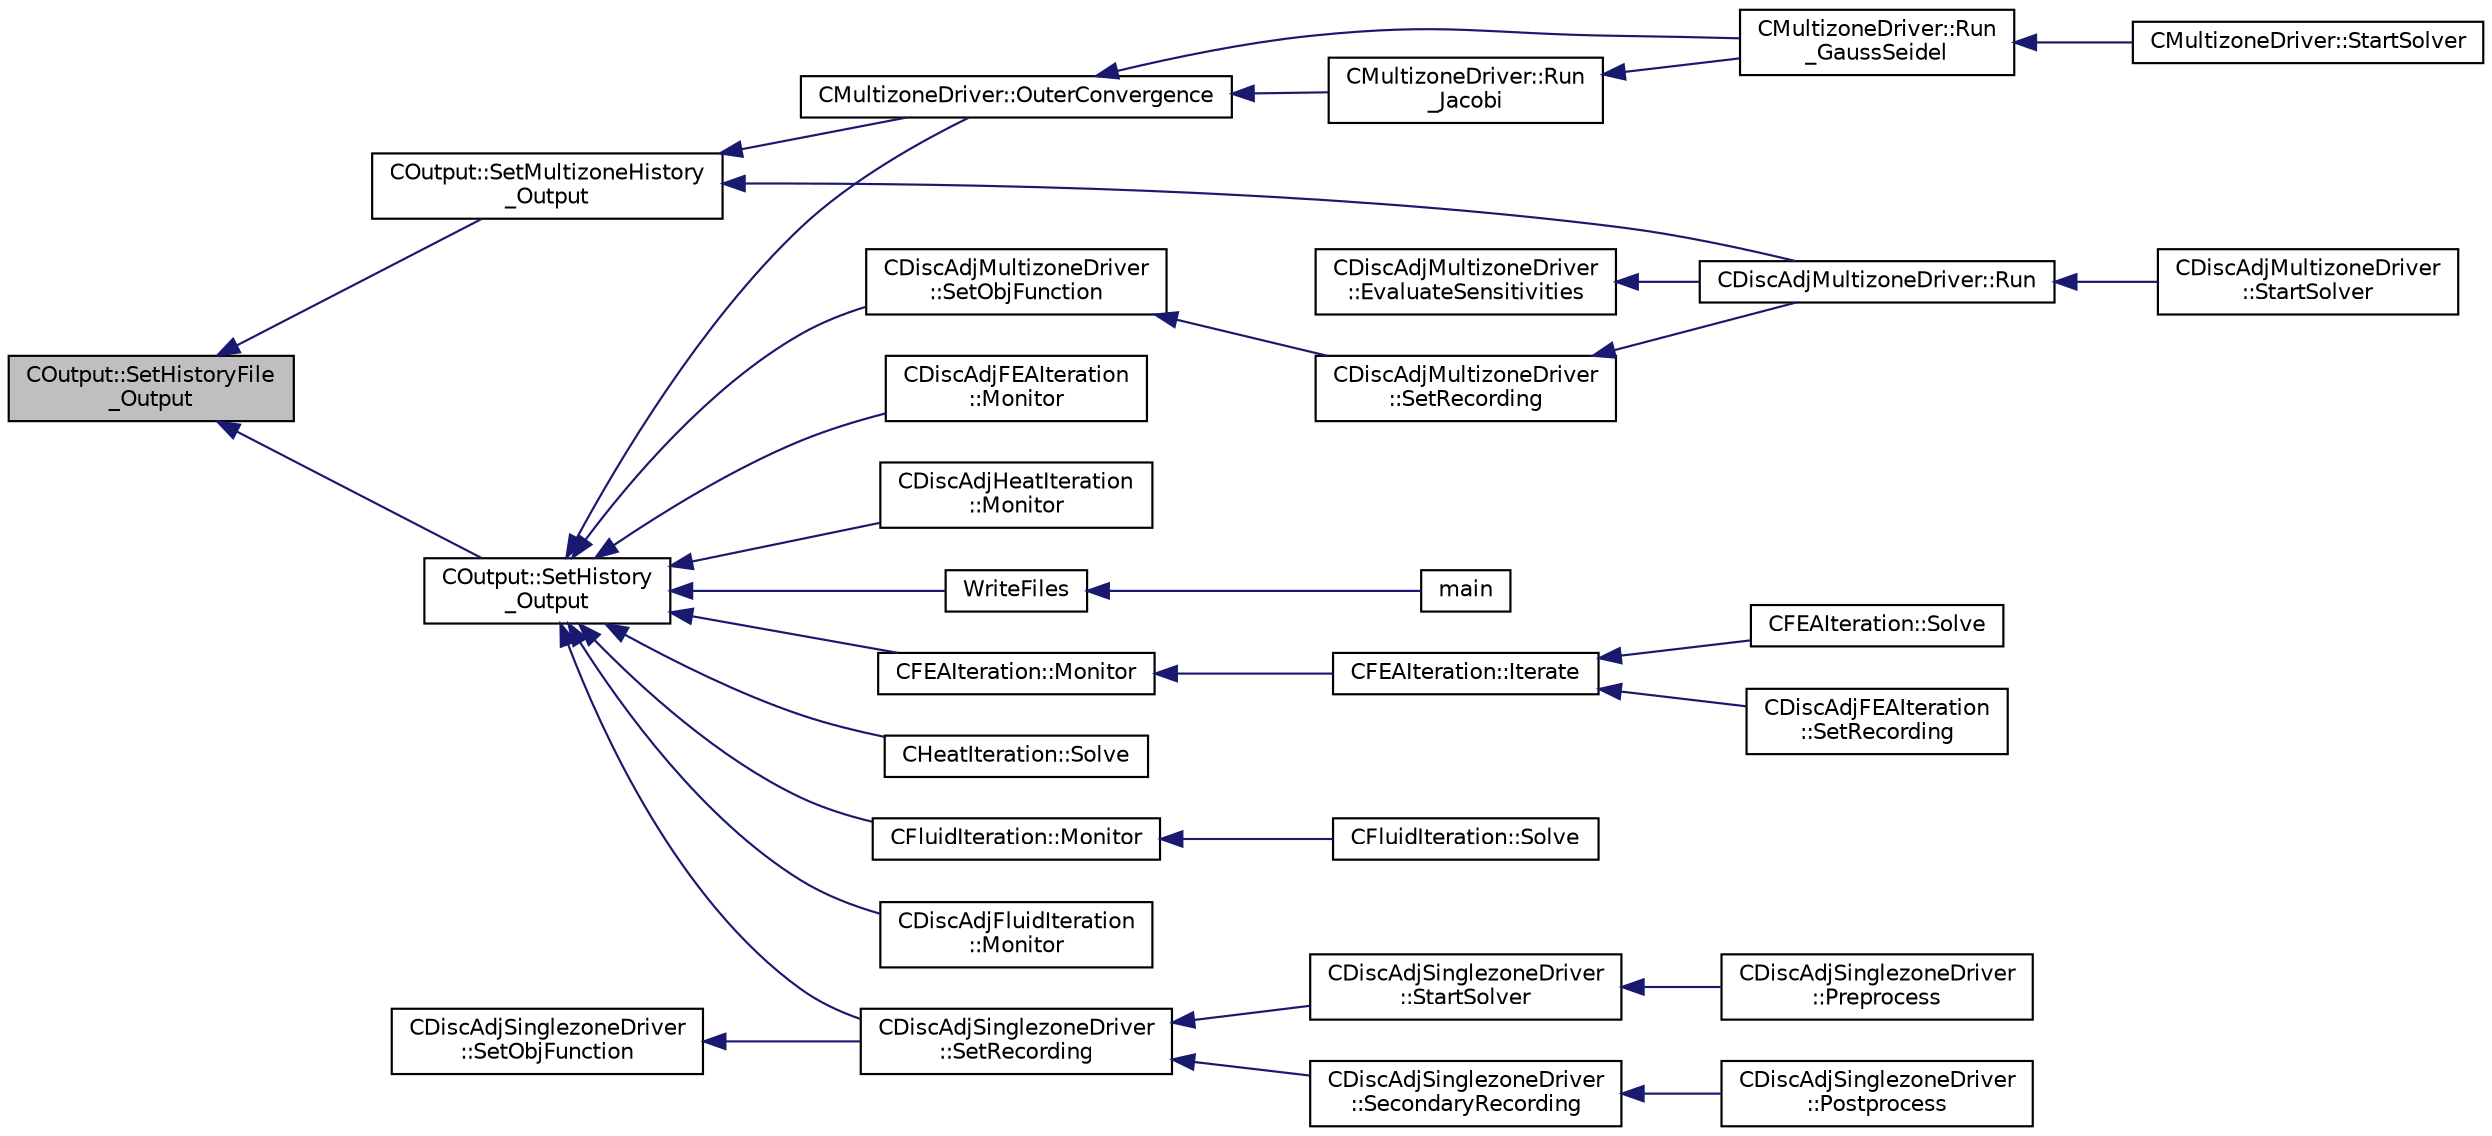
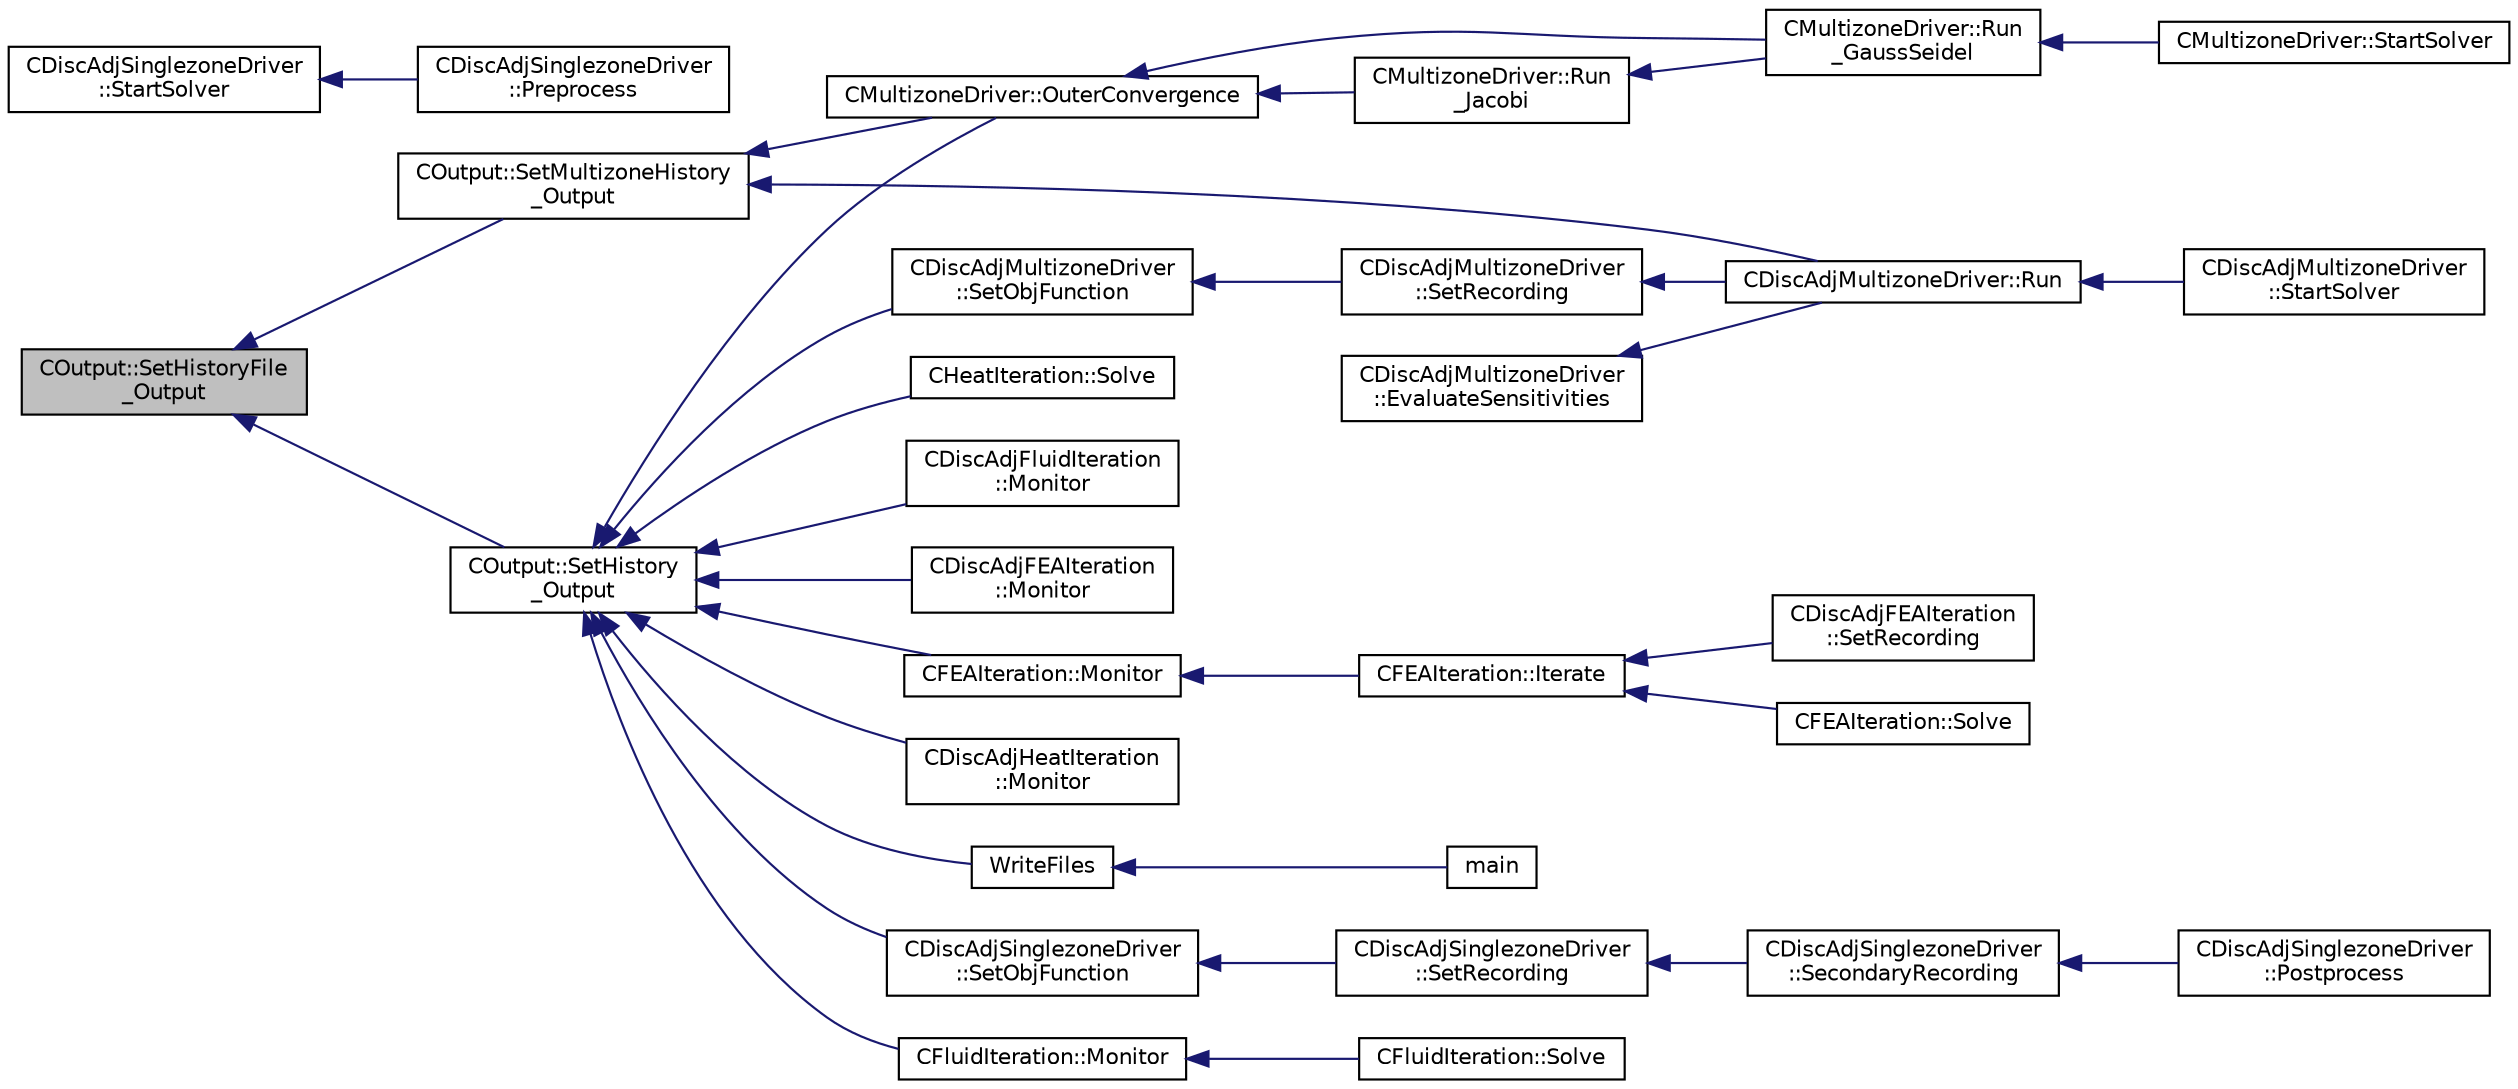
(680, 861) -> (719, 810)
(1252, 1013) -> none
